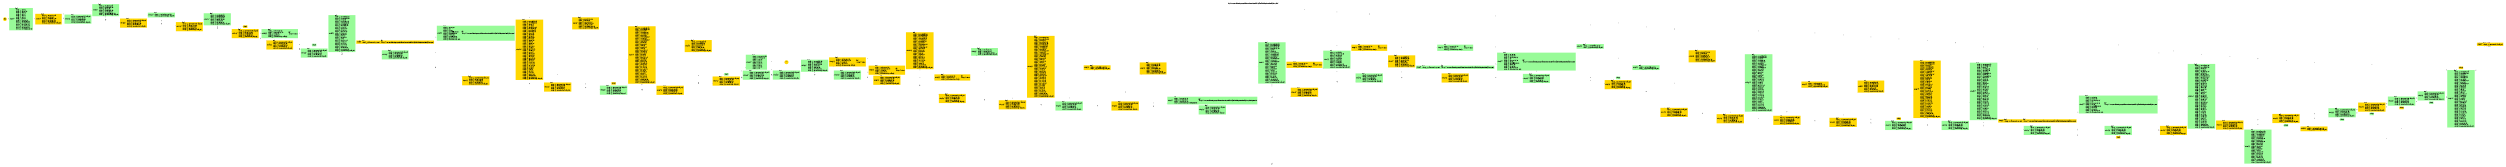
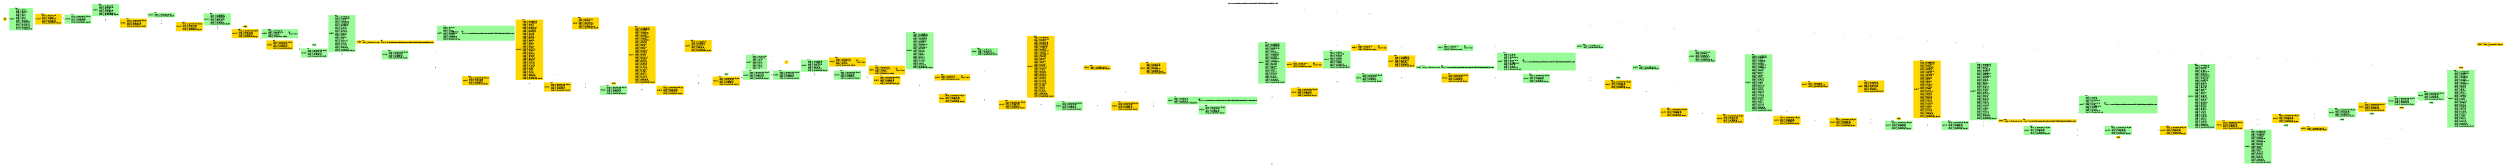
(920, 51) -> (920, 51)
(1702, 56) -> (1702, 56)
